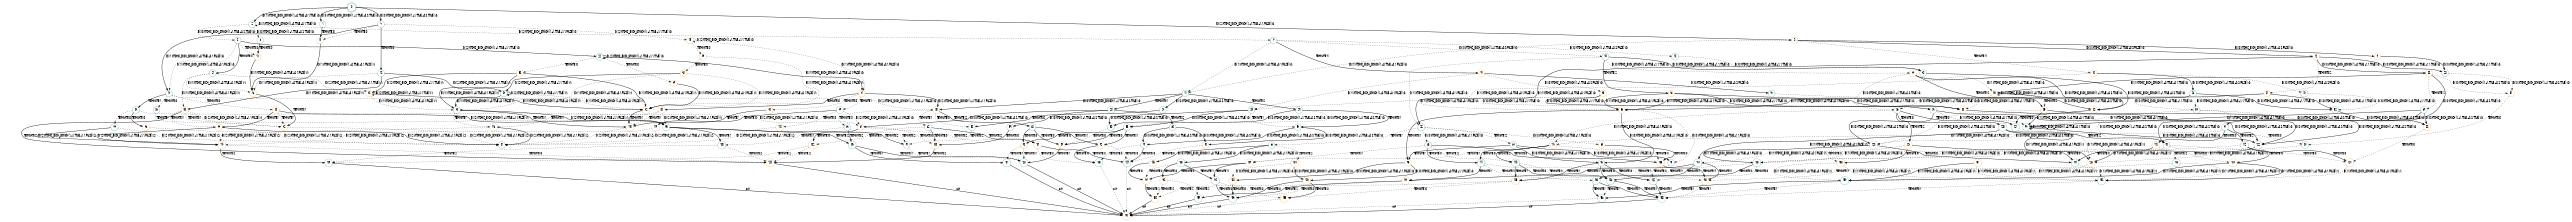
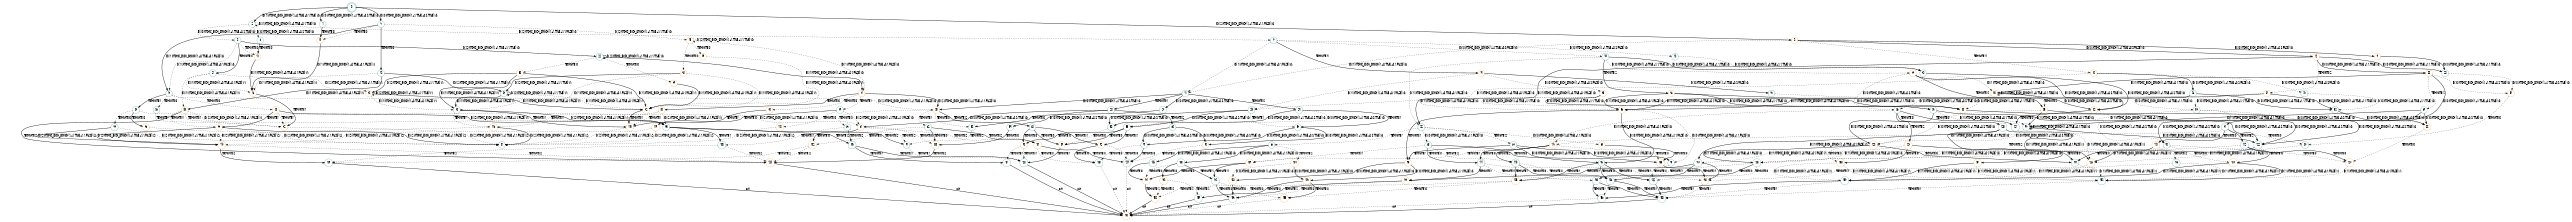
(694, 64) -> (685, 55)
(2084, 137) -> (2059, 157)
(535, 154) -> (535, 154)
(1153, 163) -> (1153, 163)
